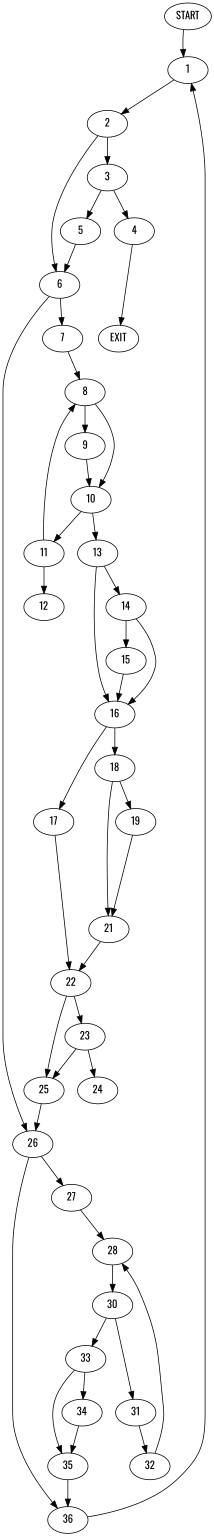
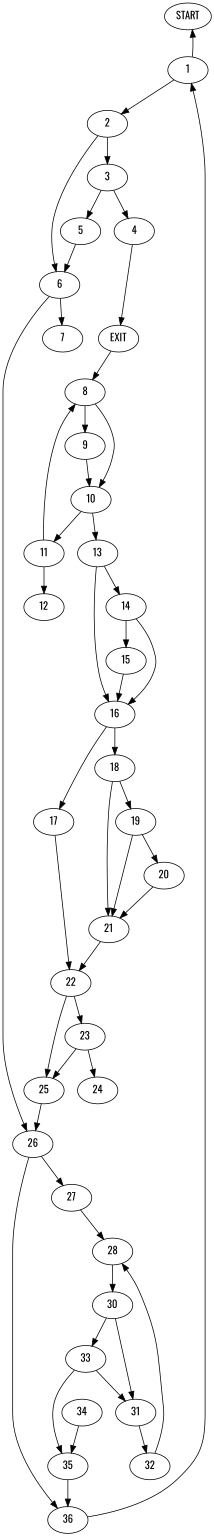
(183, 39) -> (193, 47)
(72, 362) -> (104, 362)
none -> (164, 876)
(84, 1382) -> (108, 1383)
